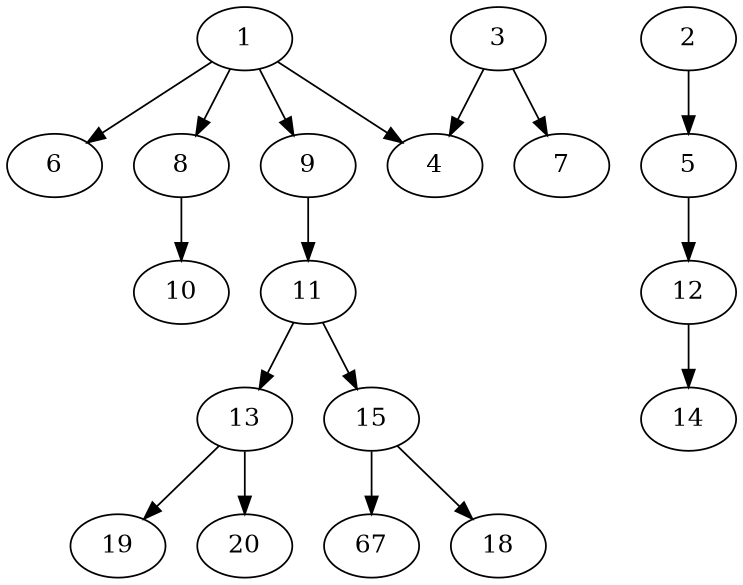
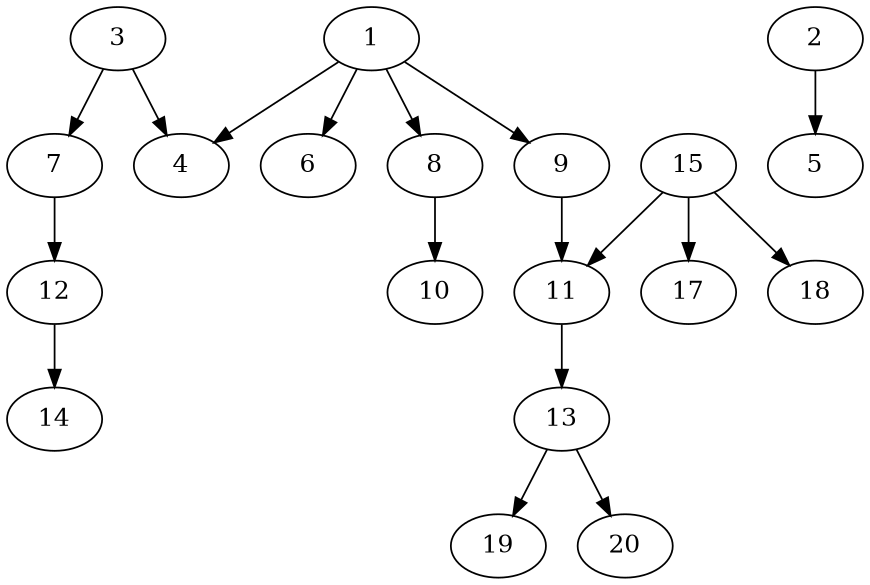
(689, 220) -> (55, 220)
(336, 348) -> (632, 223)
(372, 546) -> (689, 292)
